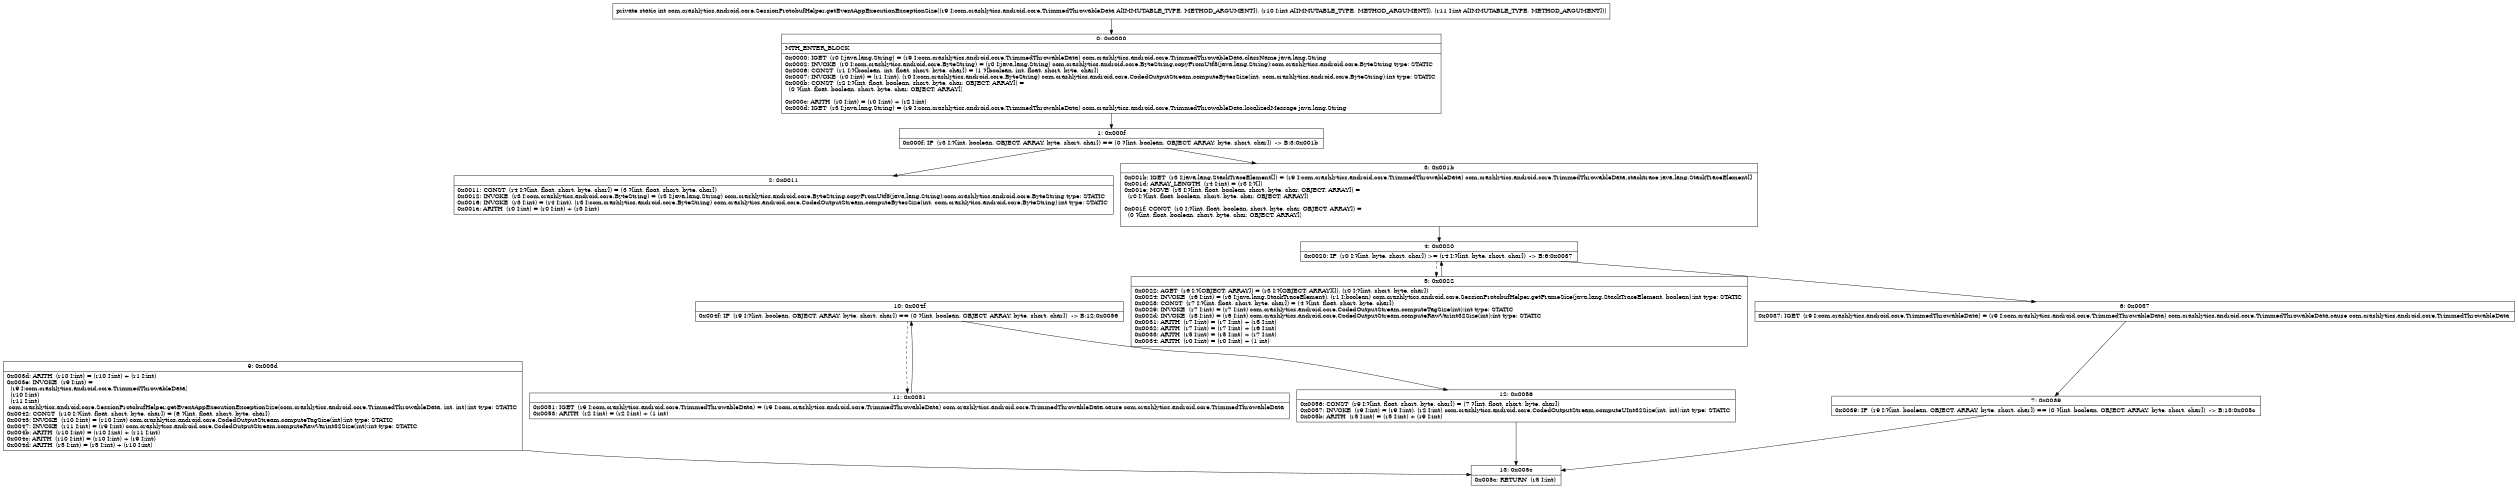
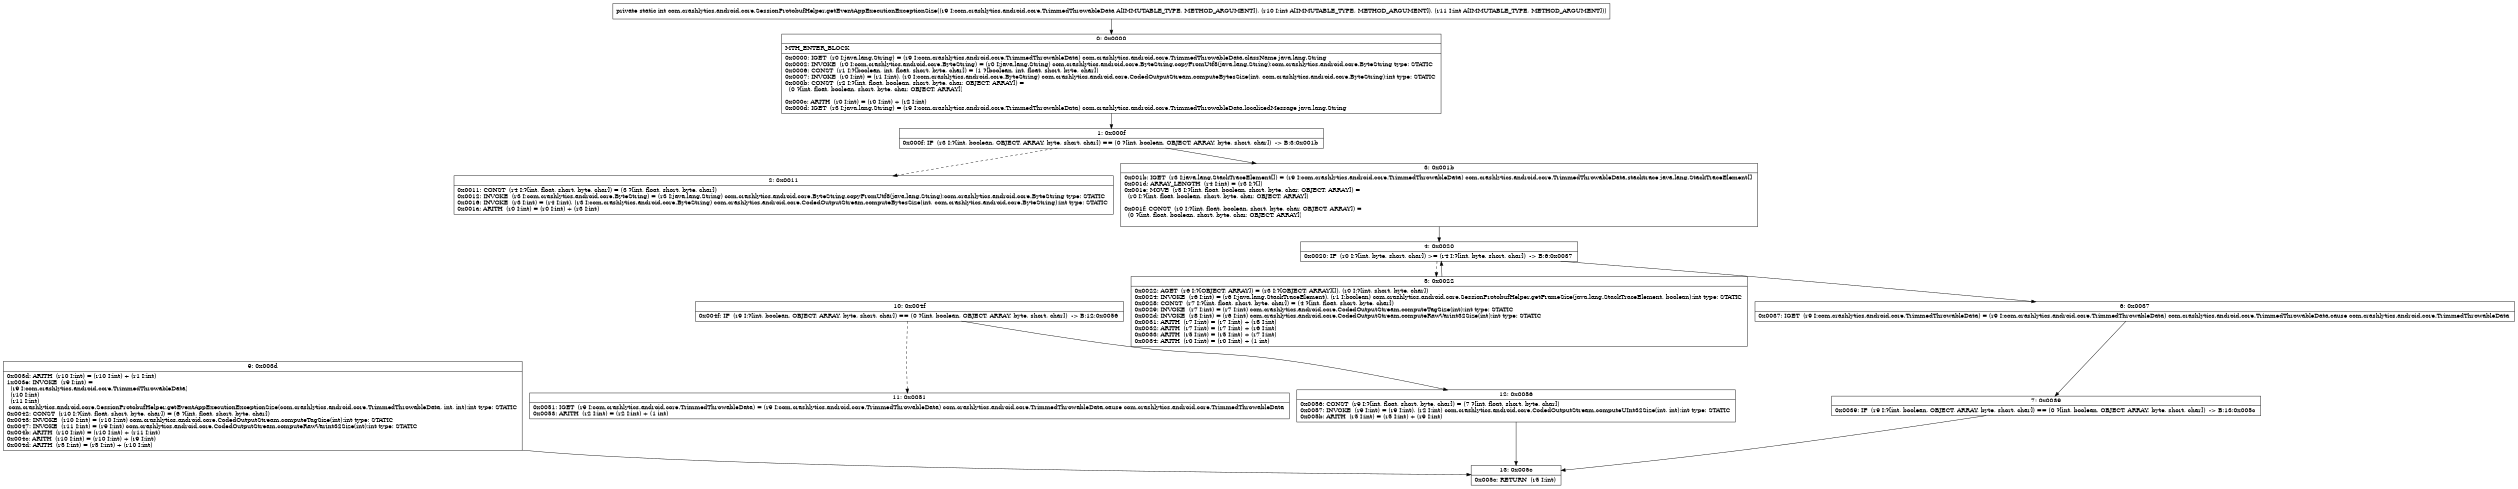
(977, 162) -> (977, 162)
(912, 359) -> none
(51, 383) -> (51, 383)
